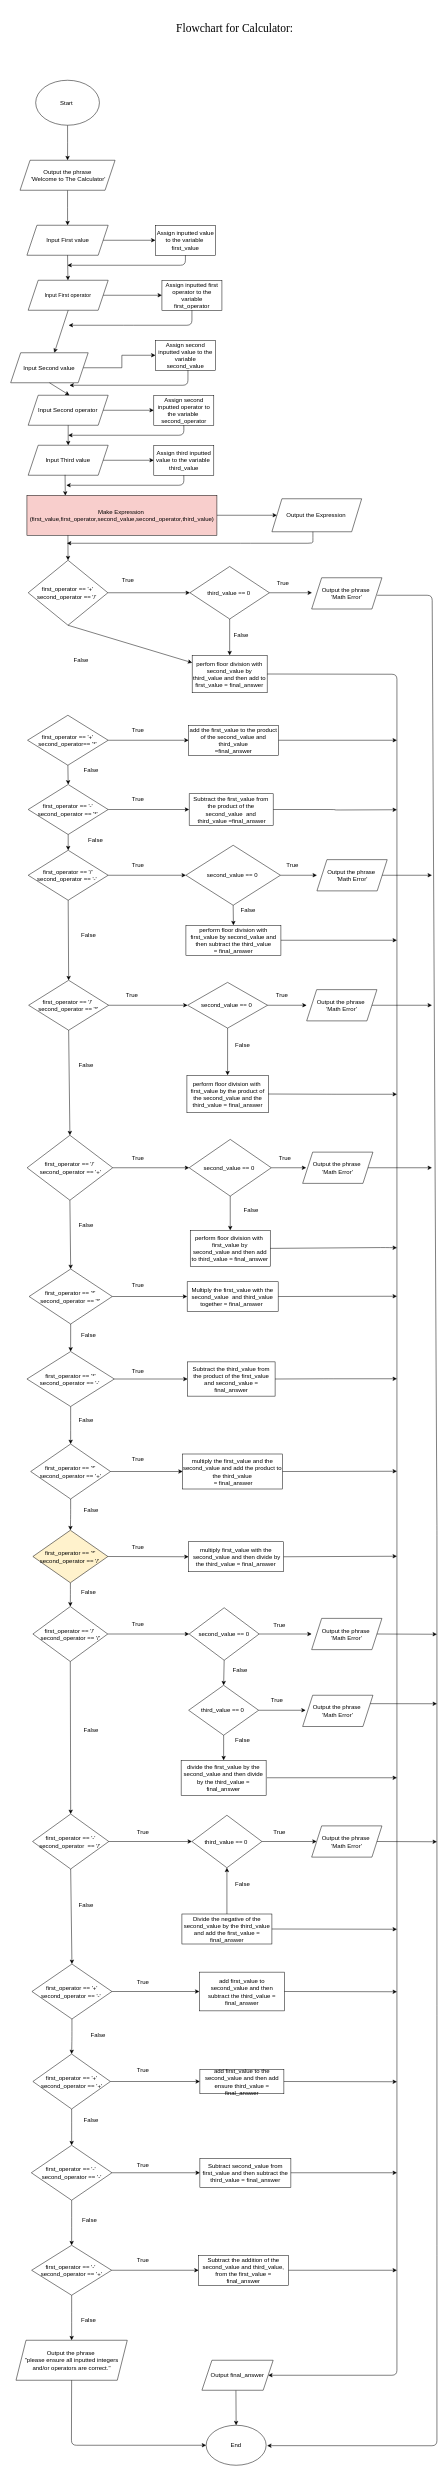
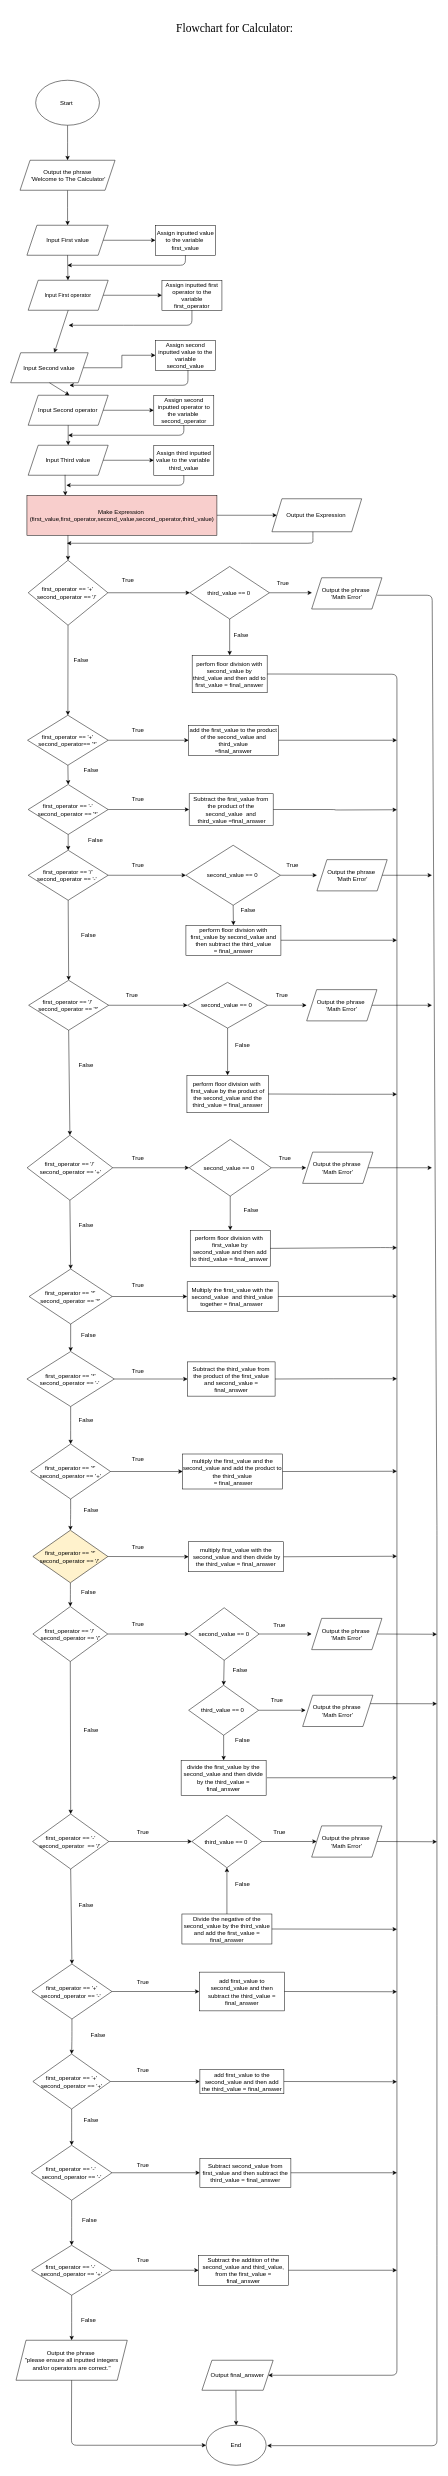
(138, 646) -> (68, 710)
(242, 2082) -> (242, 2082)
